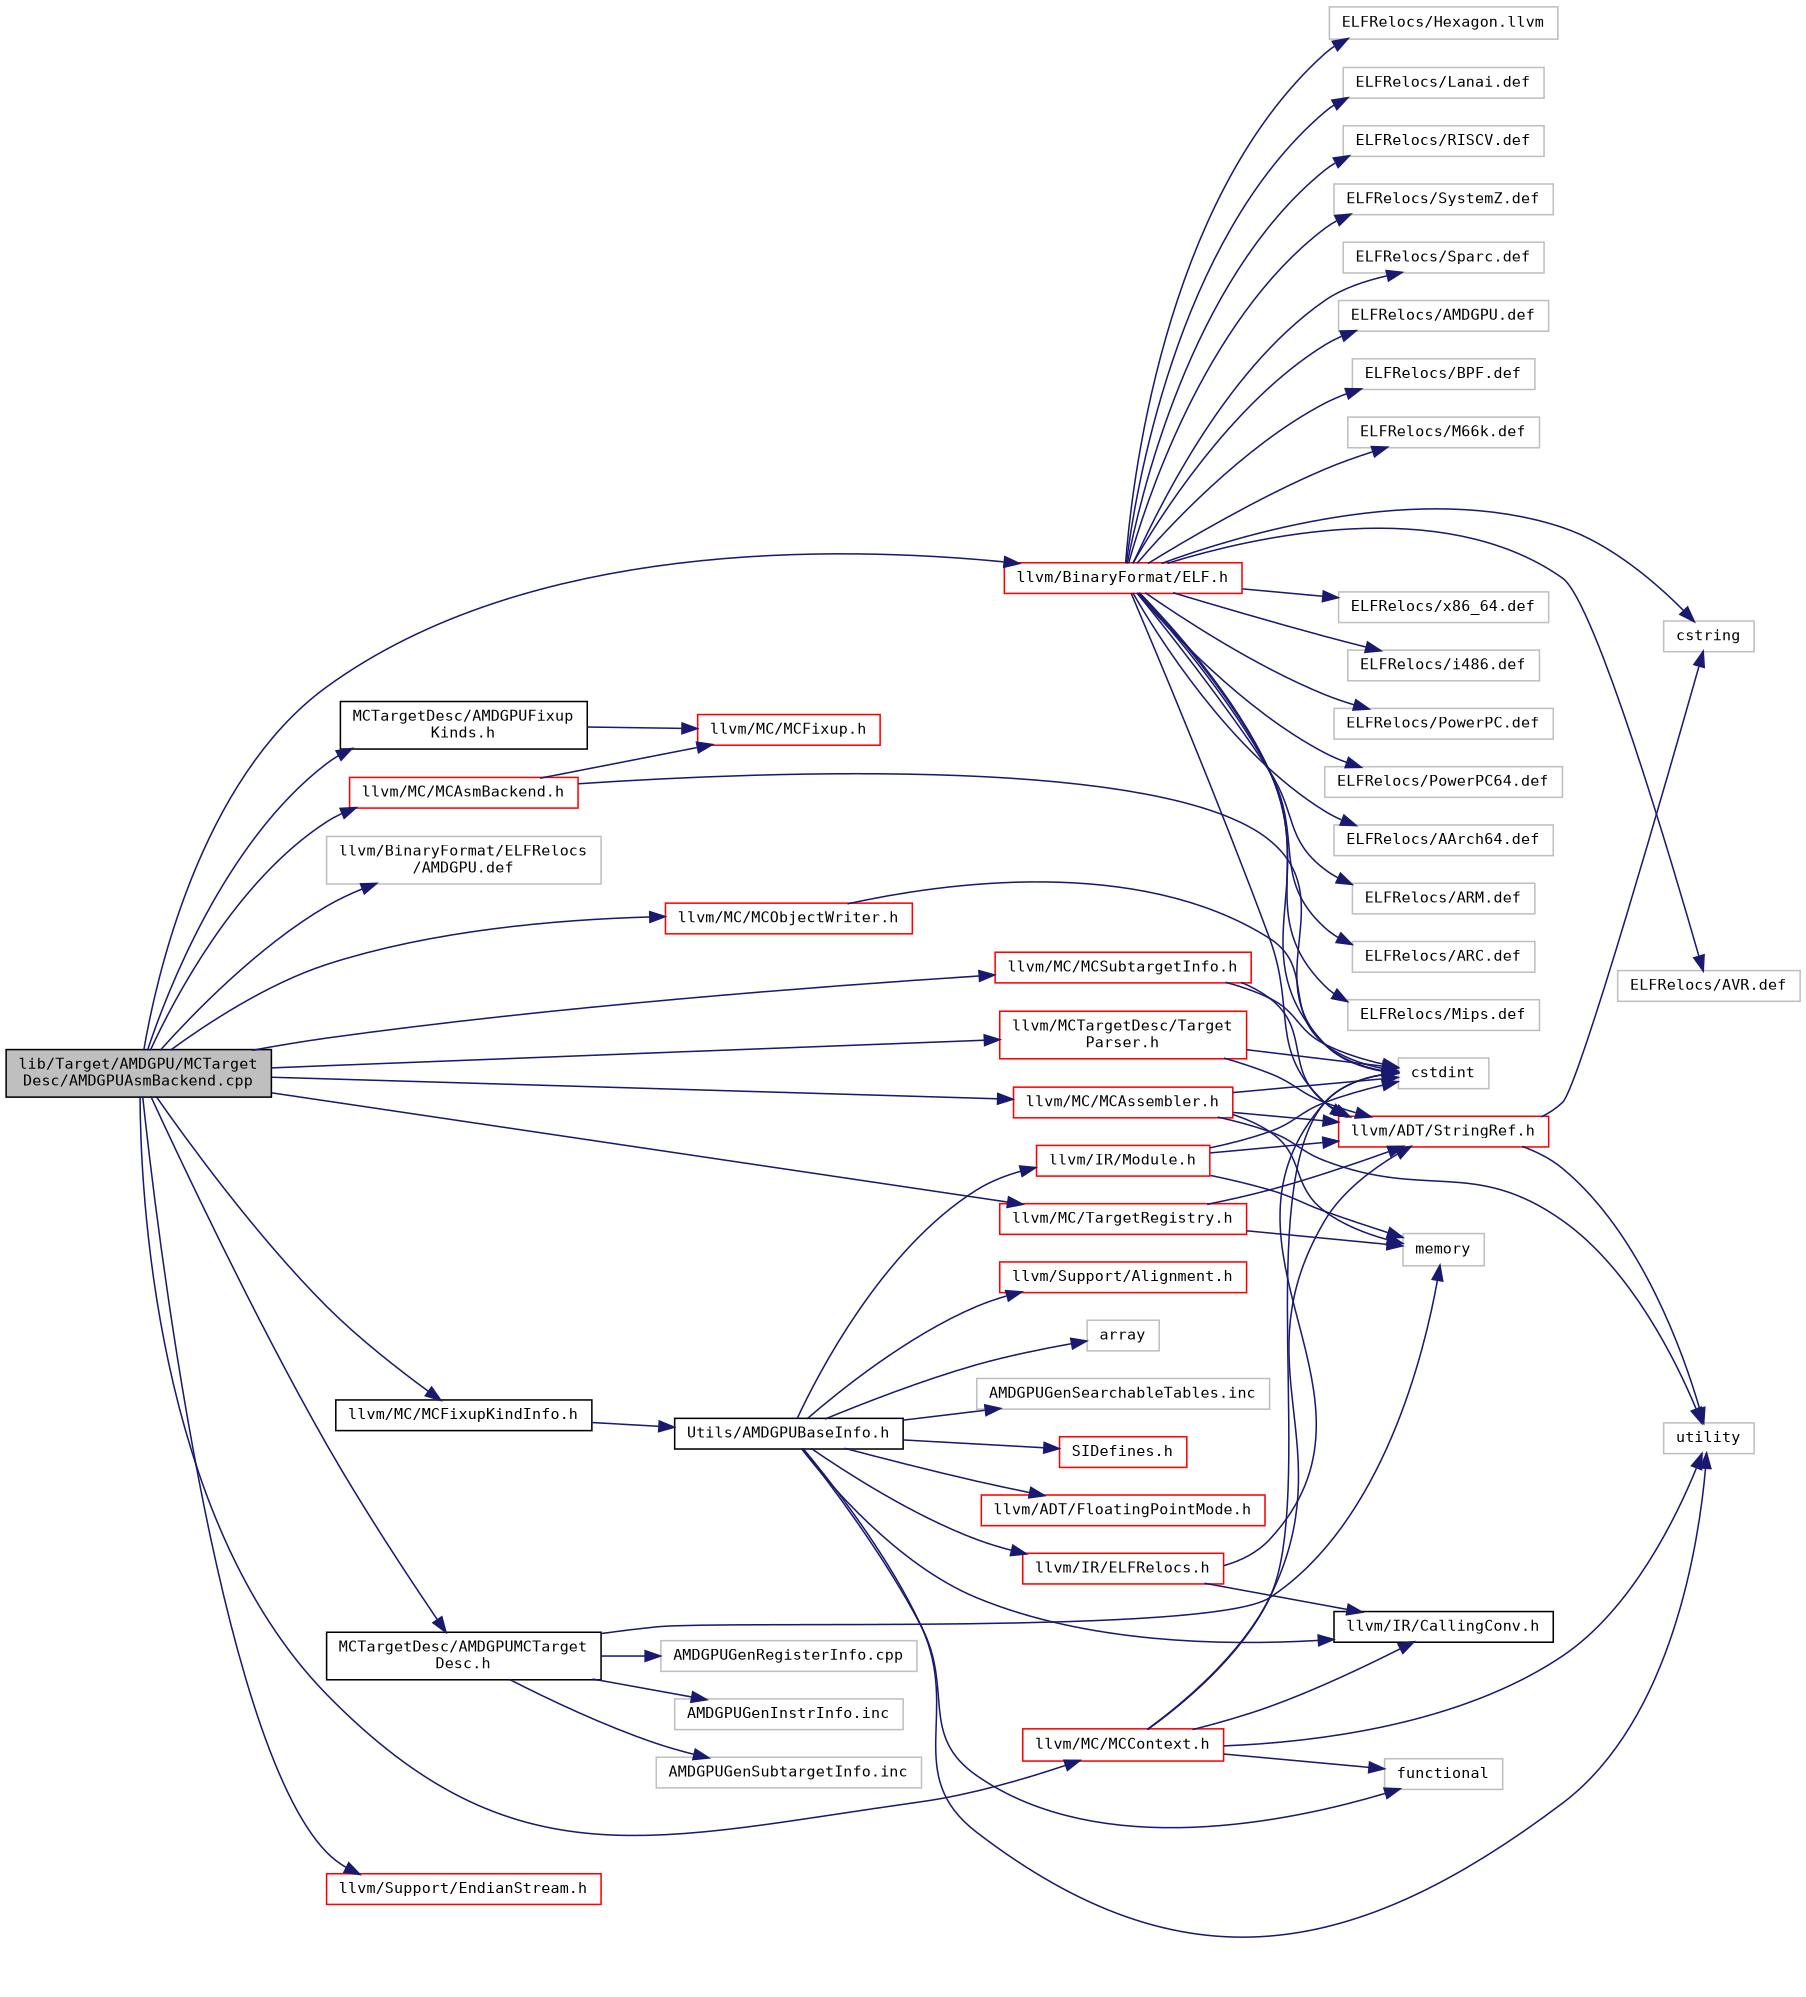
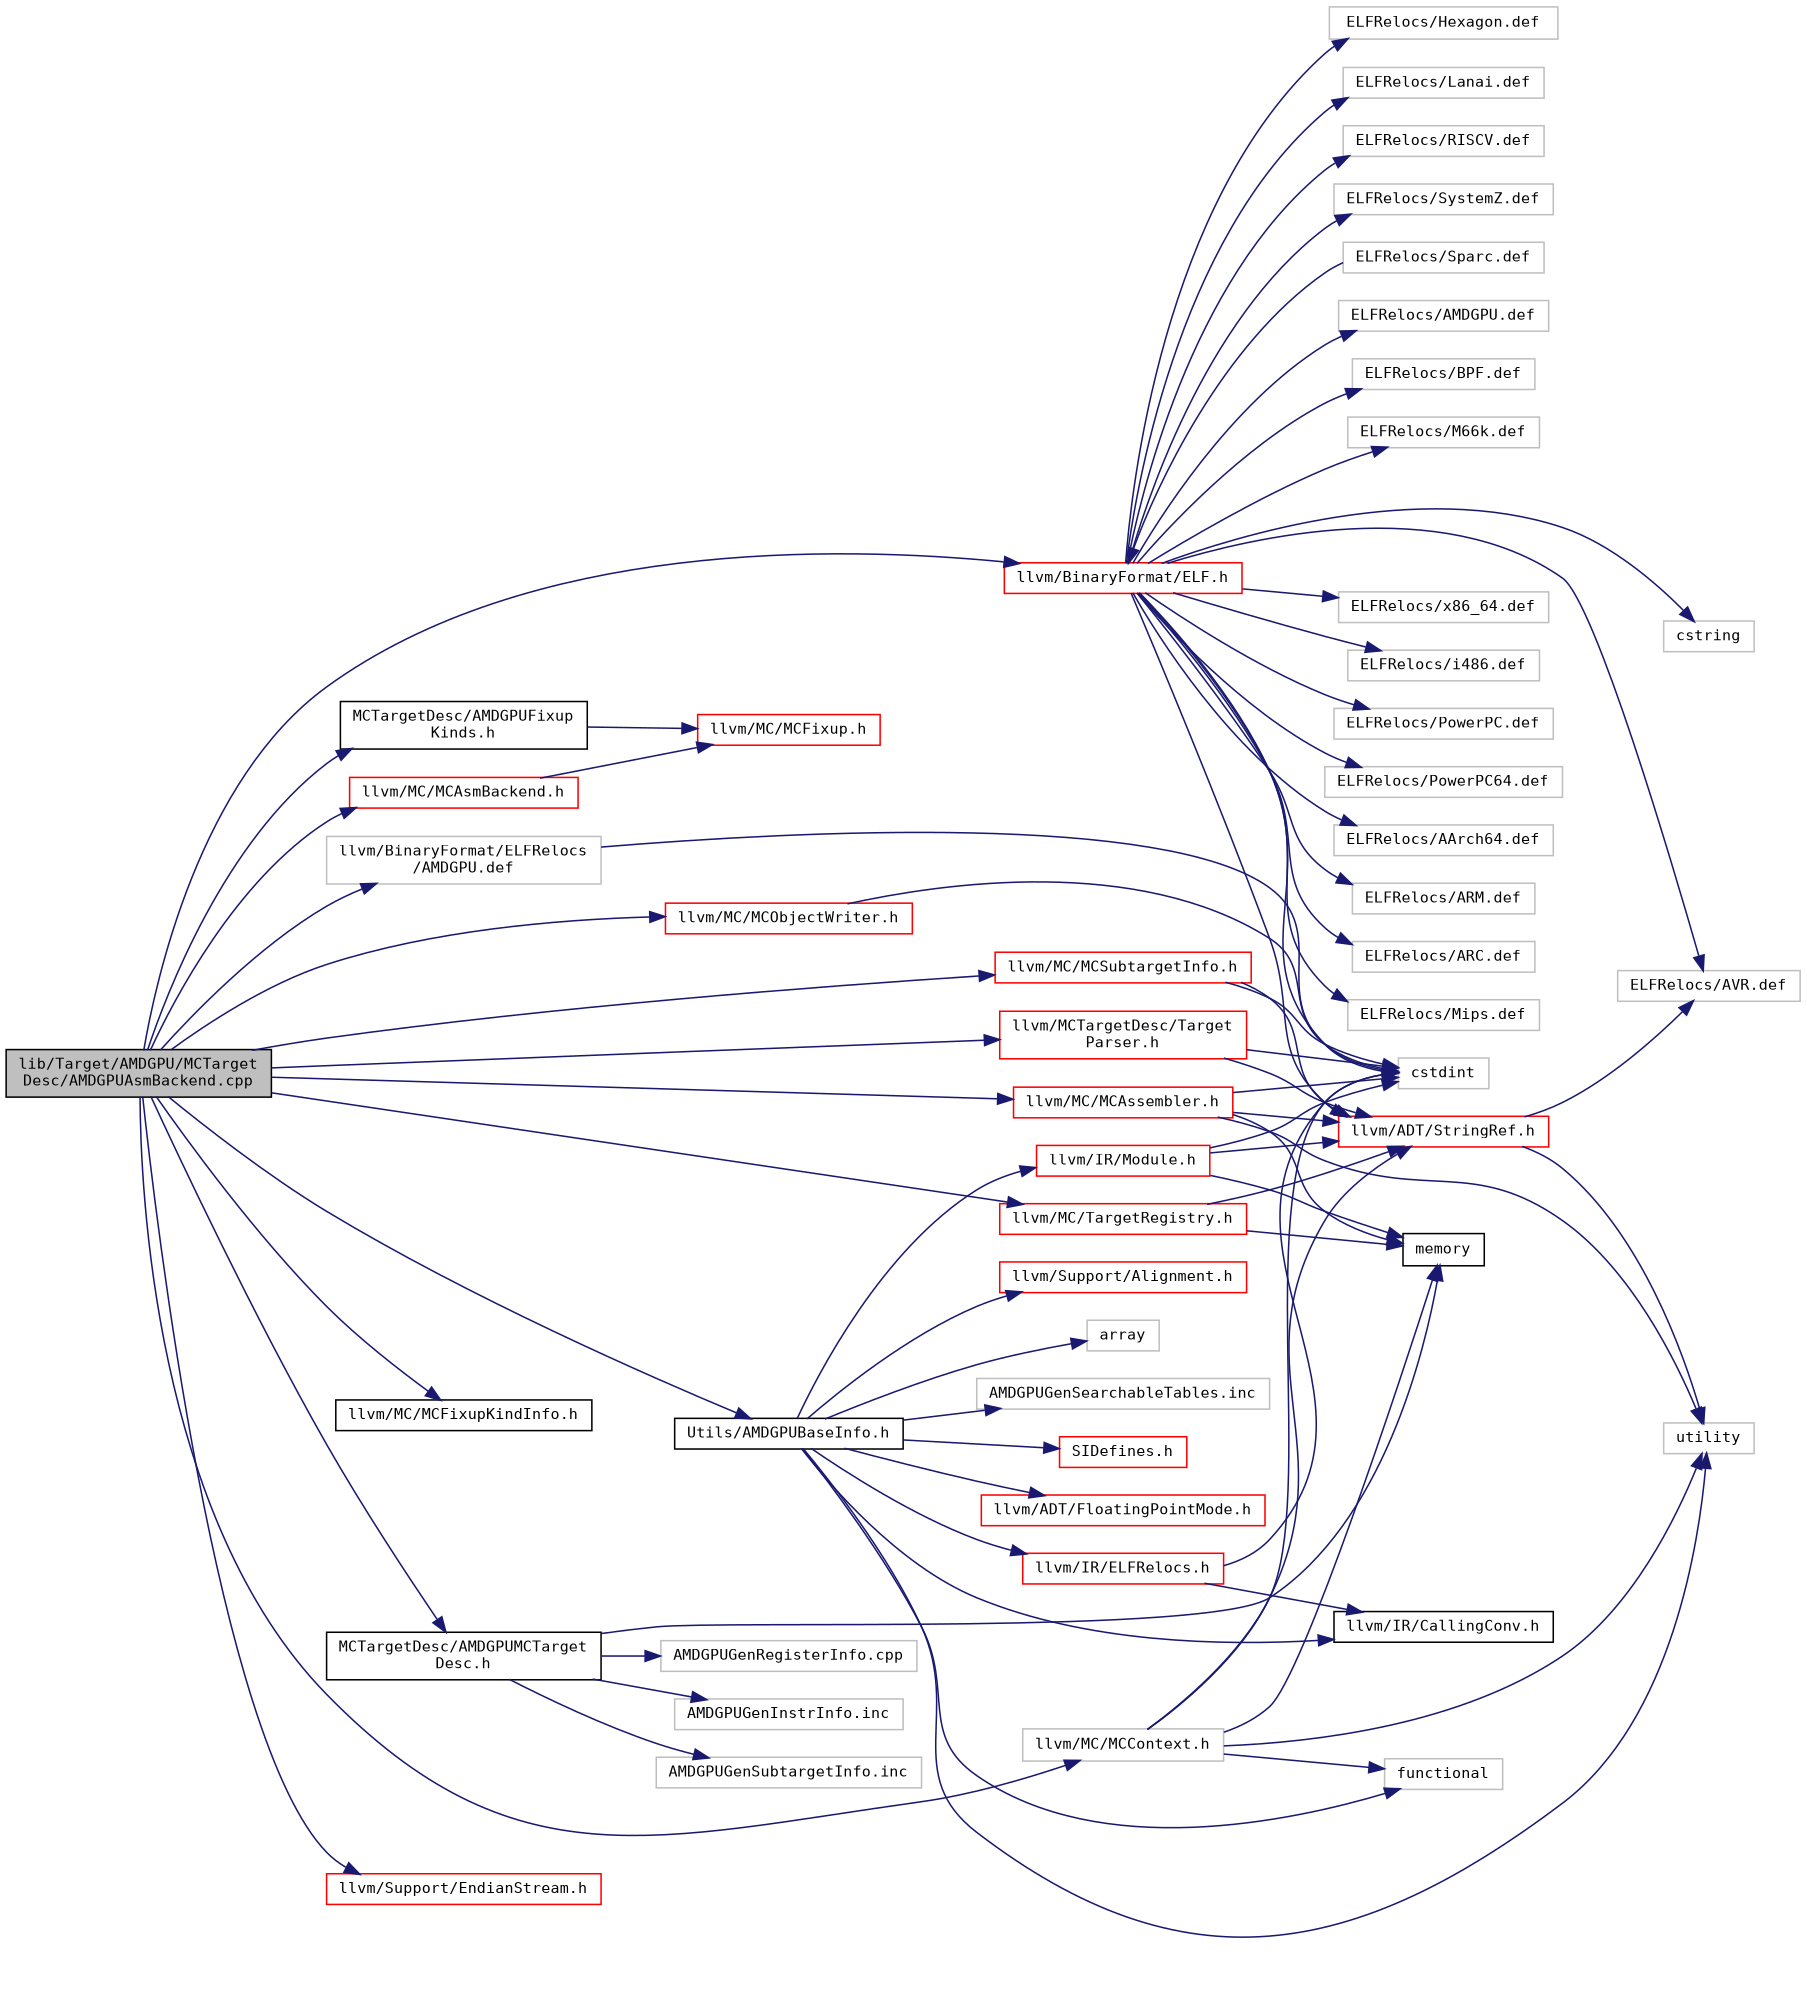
(1444, 23) -> (1444, 23)
(1233, 393) -> (1216, 389)
(1071, 784) -> (1058, 837)
(1632, 898) -> (1610, 1074)
(1444, 1250) -> (1444, 1250)
(625, 1425) -> (441, 1275)
(1299, 1695) -> (1342, 1546)
(1123, 1745) -> (1123, 1745)
